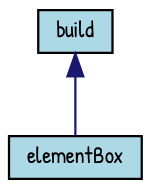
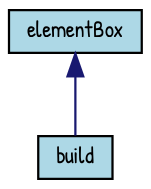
(75, 106) -> (75, 106)
